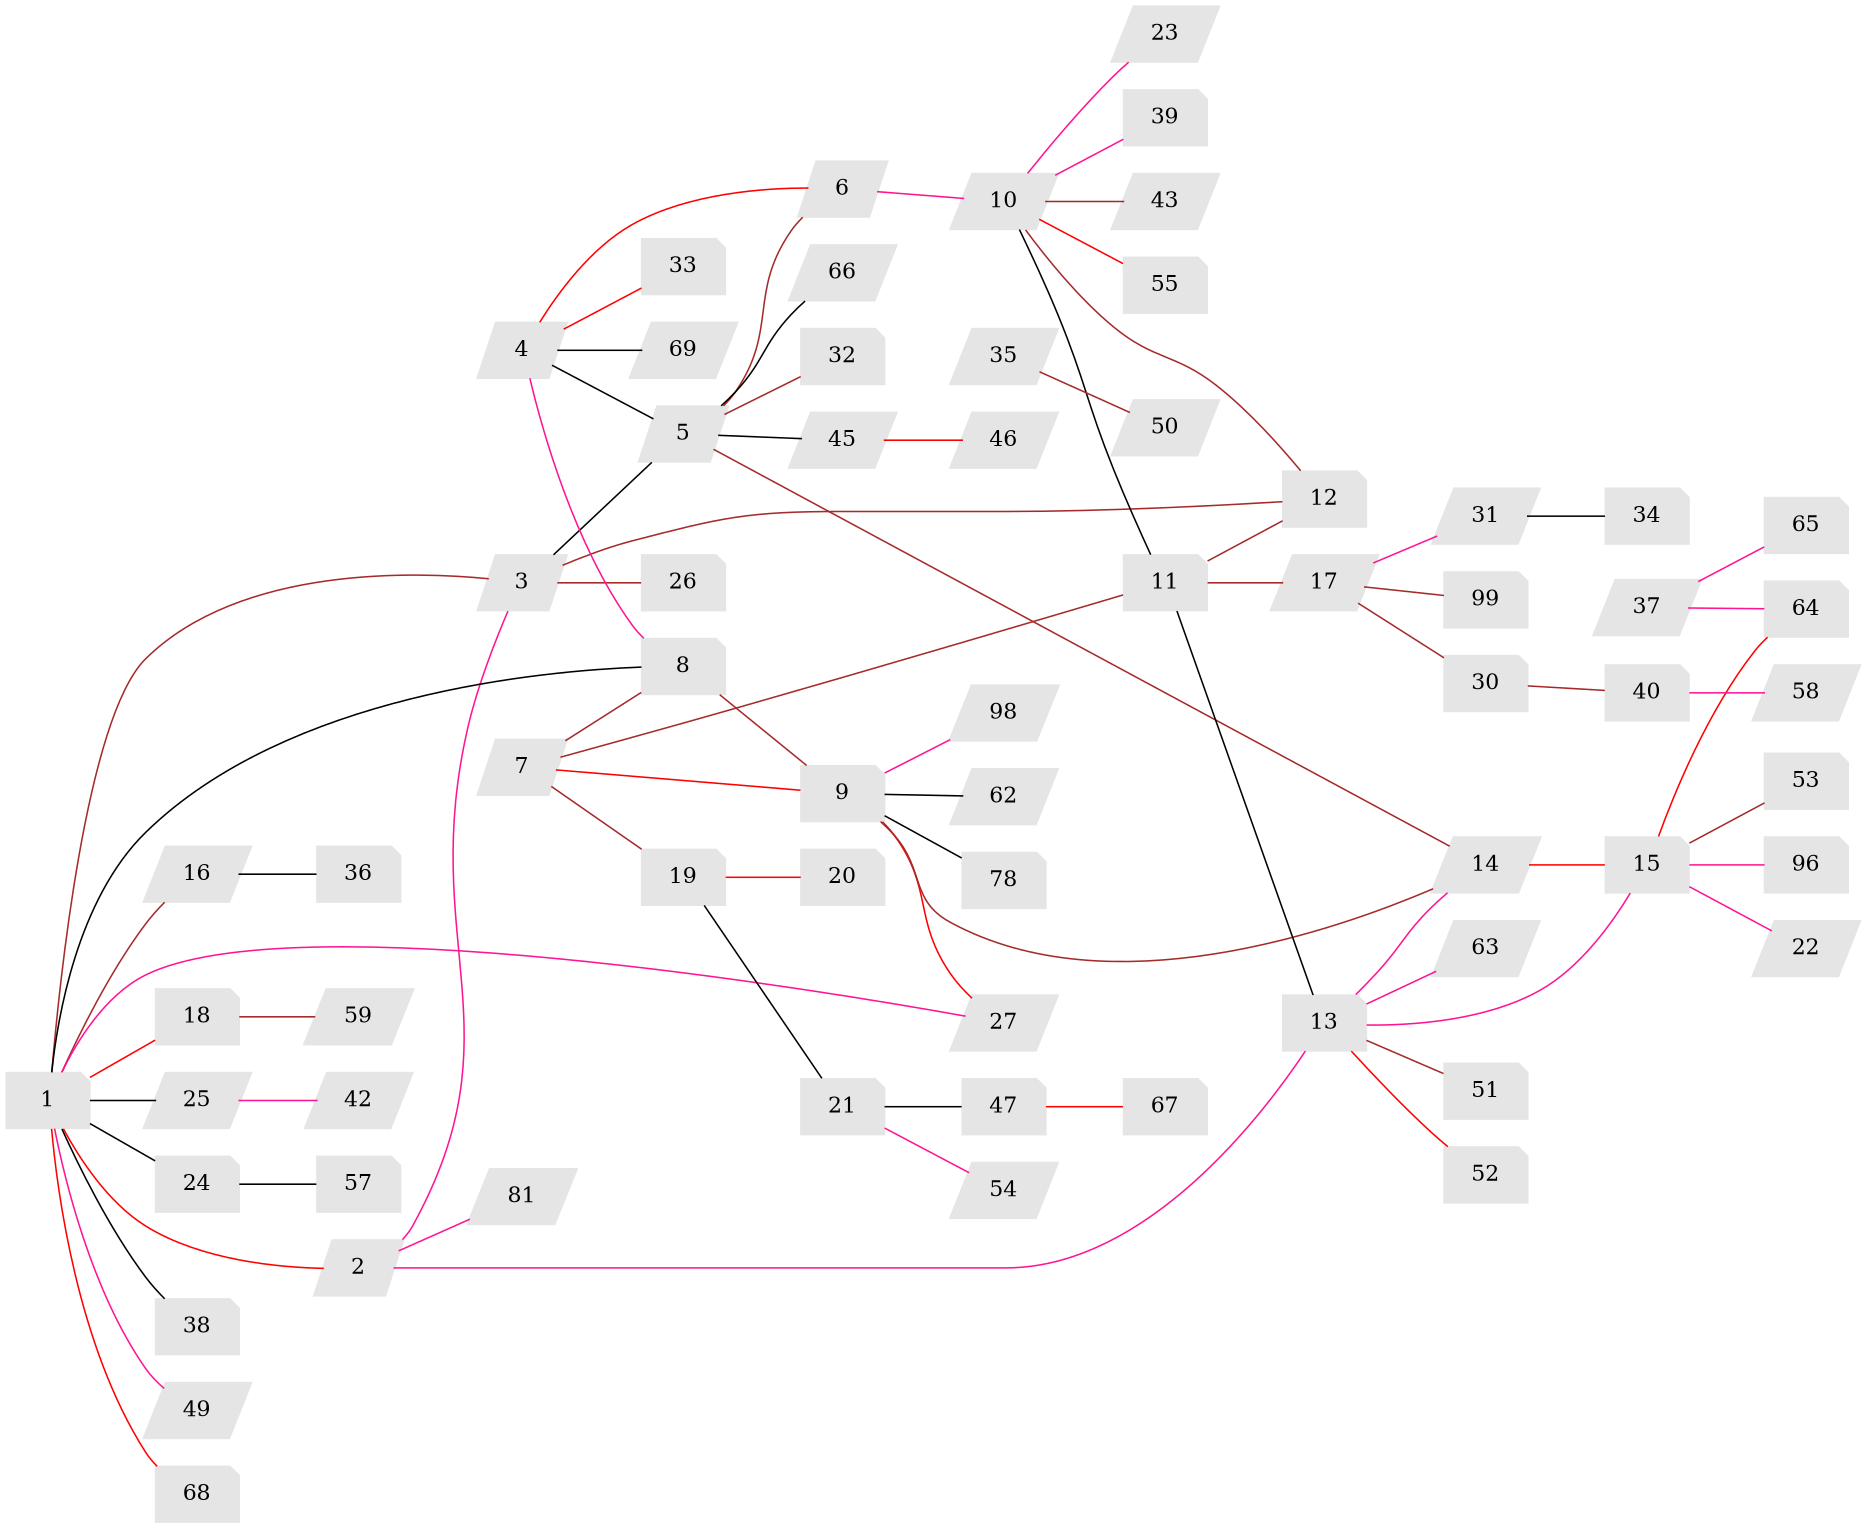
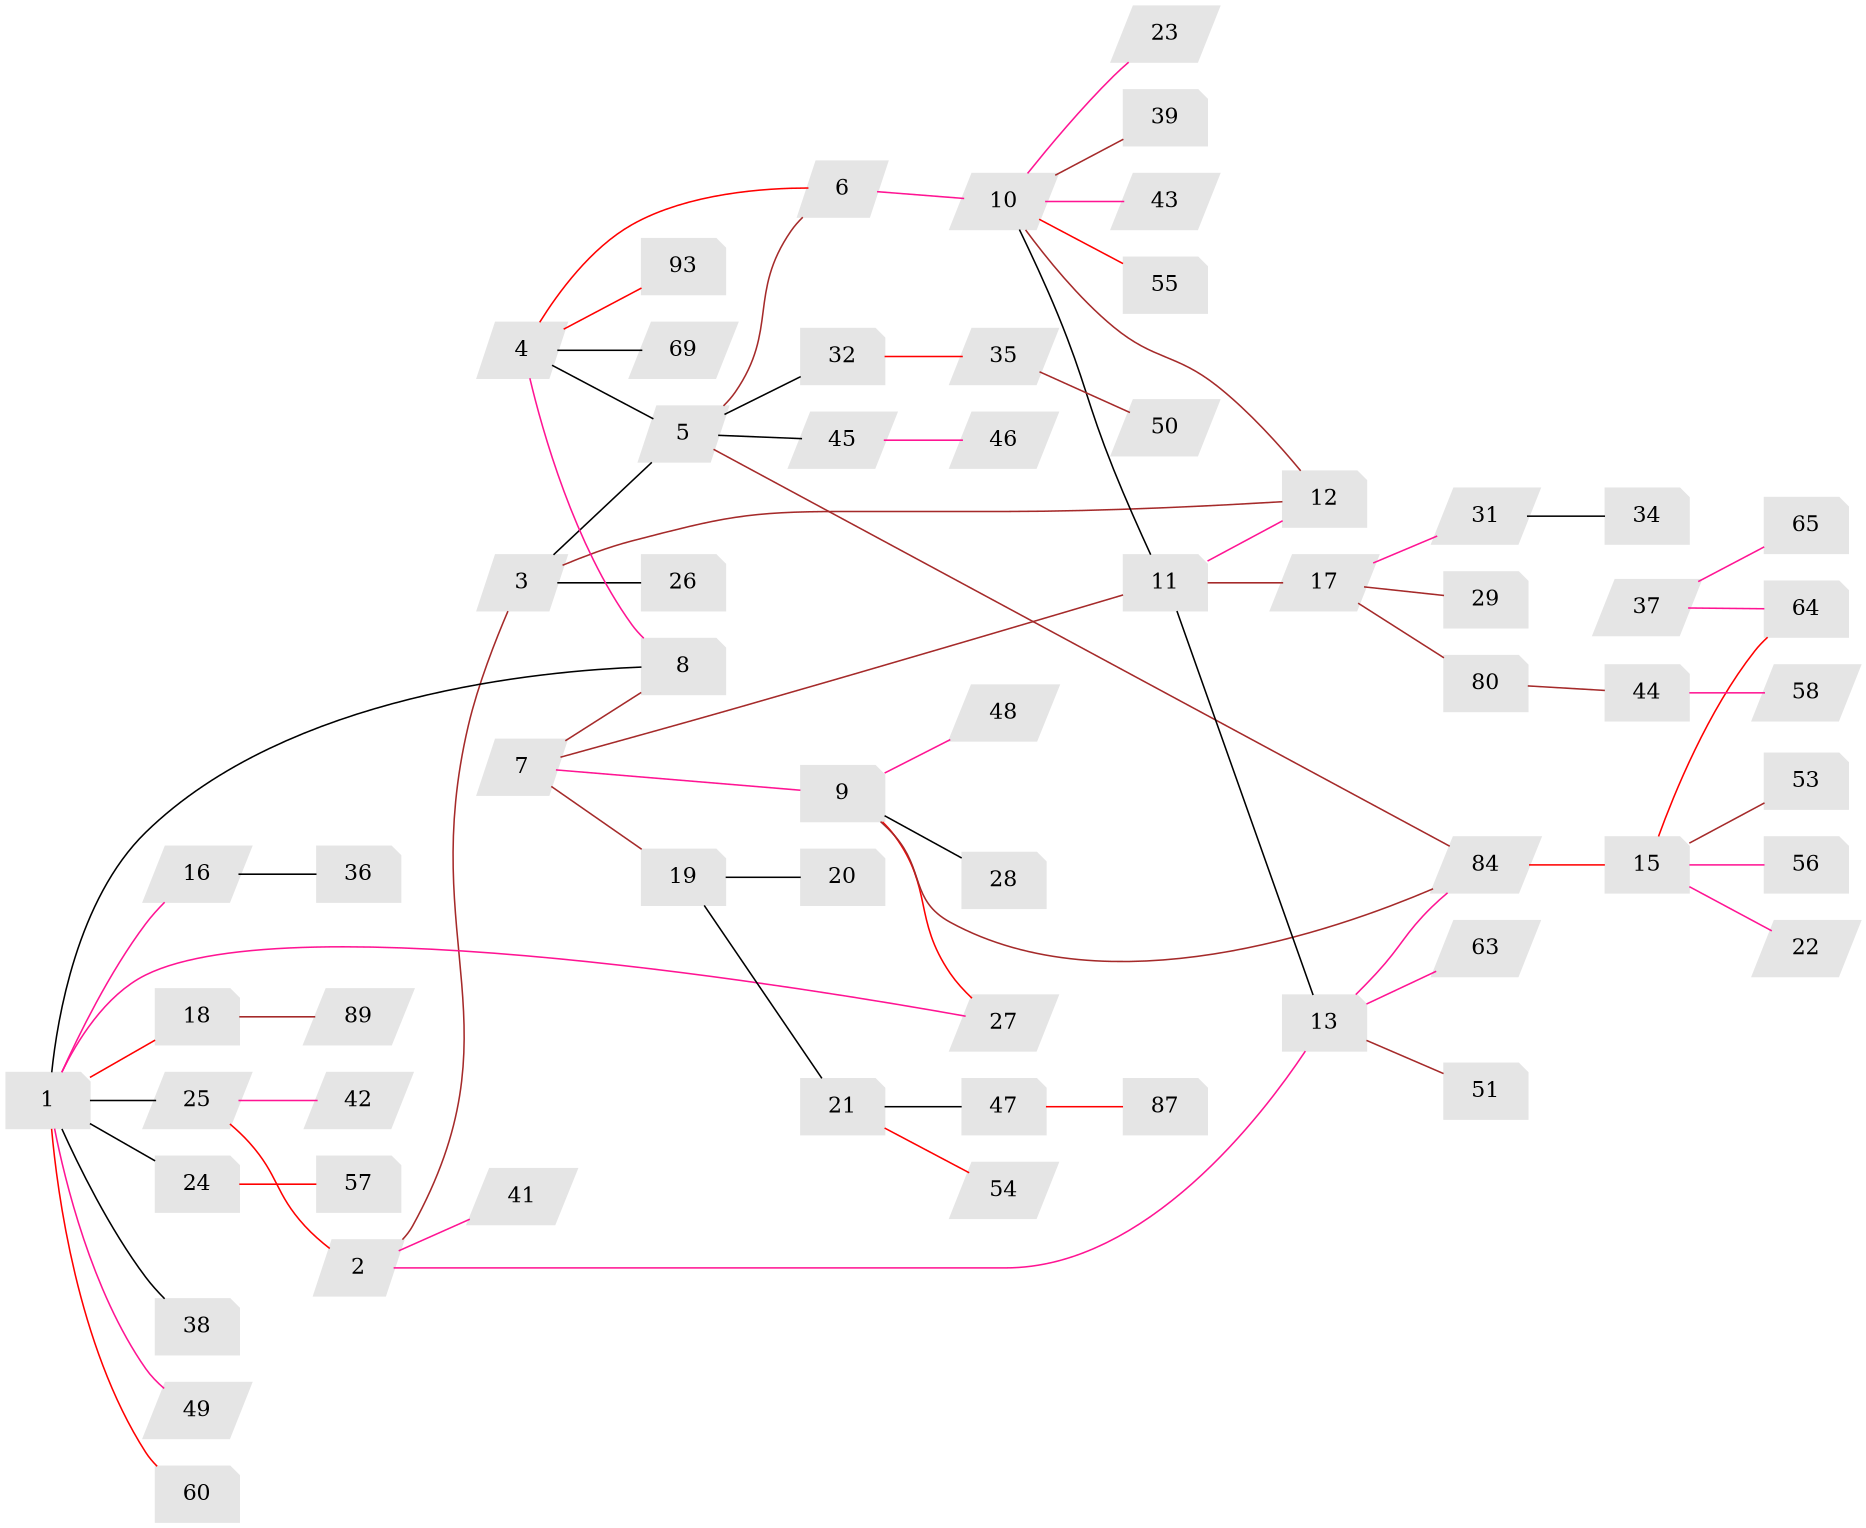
(1089, 157) -> (1089, 157)
(1085, 201) -> (1085, 201)
(684, 267) -> (684, 267)
(843, 273) -> none
none -> (924, 356)
(763, 396) -> (763, 396)
(923, 440) -> (923, 440)
(1245, 541) -> (1245, 541)
(595, 583) -> (595, 583)
(1486, 600) -> (1486, 600)
(1486, 684) -> (1486, 684)
(127, 686) -> none
(1647, 693) -> (1647, 693)
(1004, 713) -> (1004, 713)
(763, 730) -> none
(678, 780) -> (678, 780)
(1004, 797) -> none
(1486, 865) -> (1486, 865)
(1806, 865) -> (1806, 865)
(763, 877) -> (763, 877)
(1004, 880) -> (1004, 880)
(457, 928) -> (457, 928)
(107, 983) -> (107, 983)
(1520, 1000) -> none
(359, 1017) -> (359, 1017)
(1165, 1107) -> (1165, 1107)
(927, 1150) -> (927, 1150)
(1486, 1175) -> none
(278, 1184) -> (287, 1184)
(522, 1197) -> (522, 1197)
(171, 1239) -> (282, 1194)
(197, 1494) -> (197, 1494)
